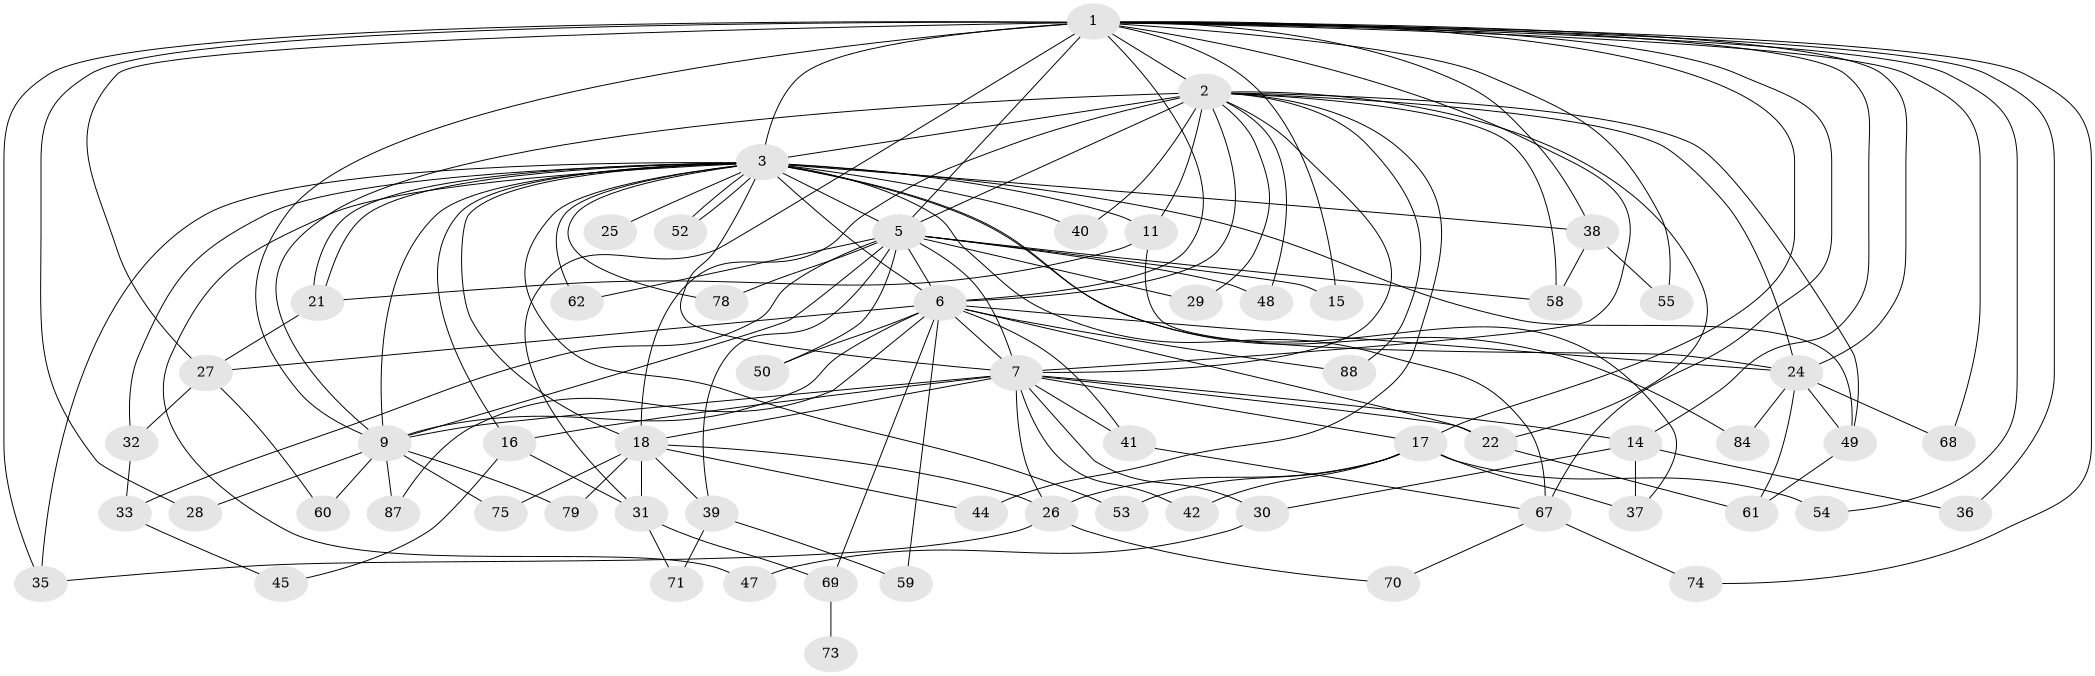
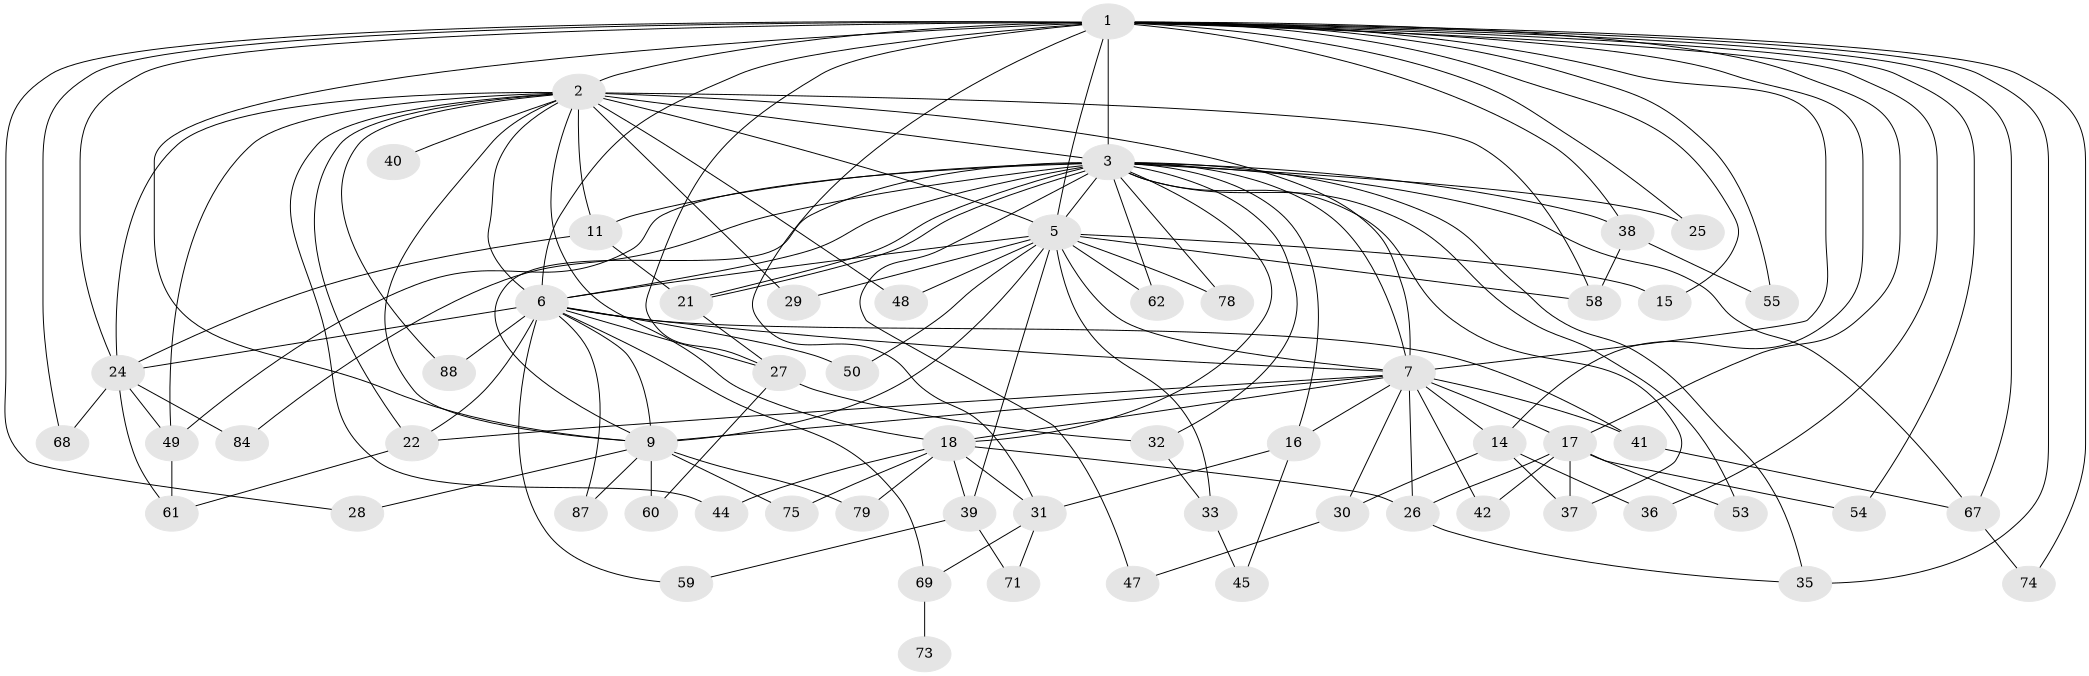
none -> (1428, 68)
(925, 187) -> none
(681, 232) -> none
(1393, 584) -> none
